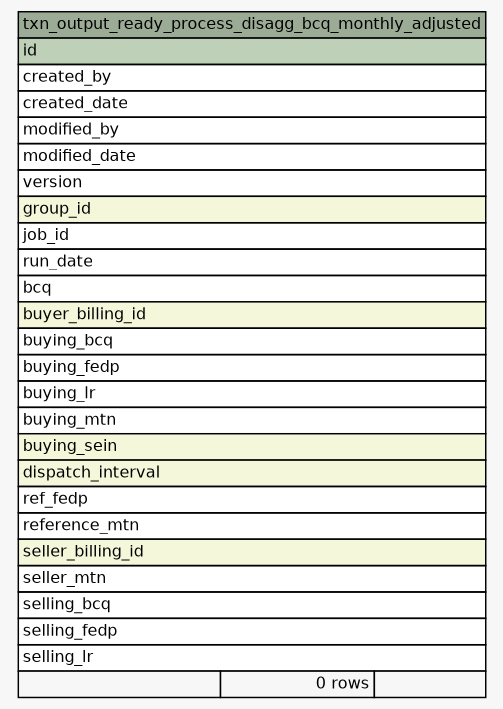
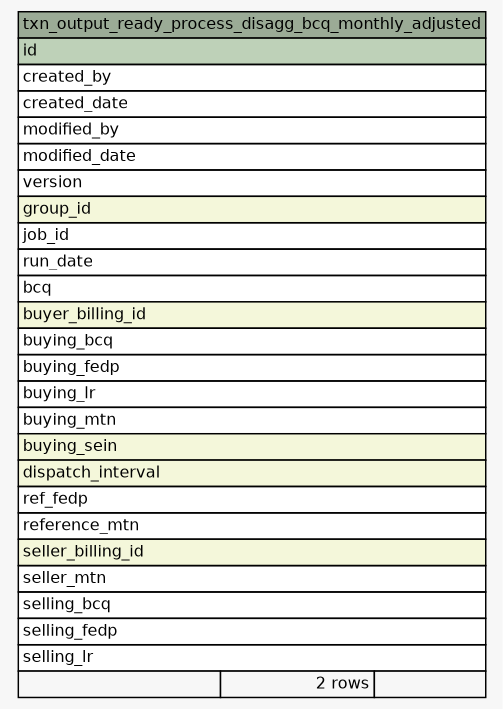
(343, 684) -> (343, 684)
